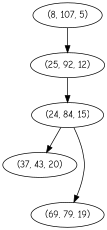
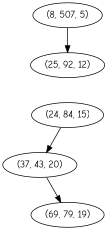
(68, 15) -> (68, 15)
(68, 87) -> none
(84, 161) -> (52, 187)
